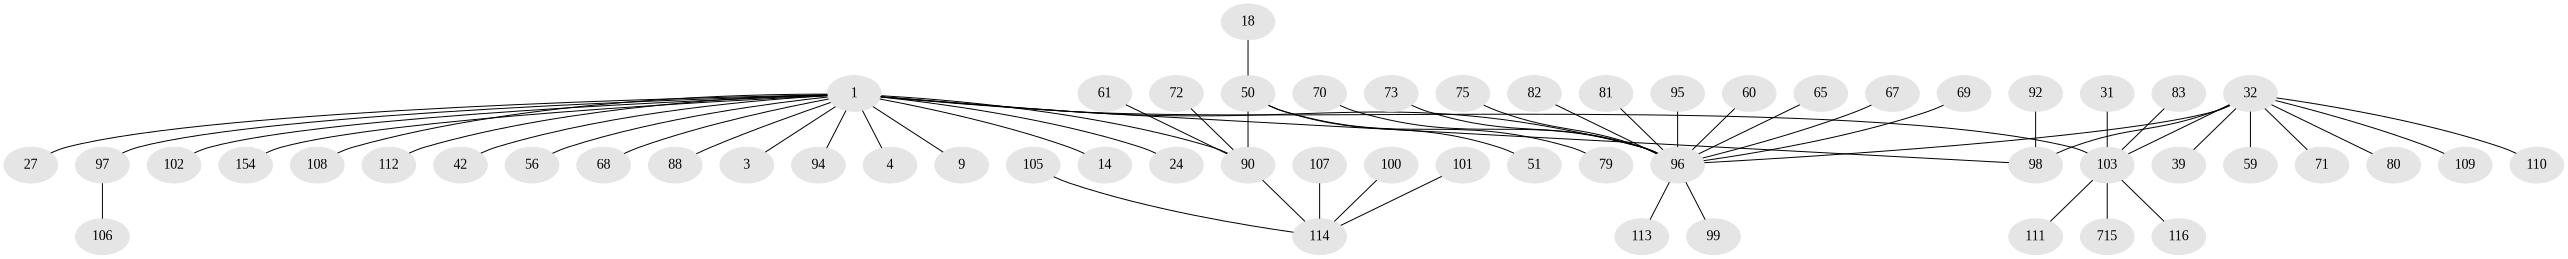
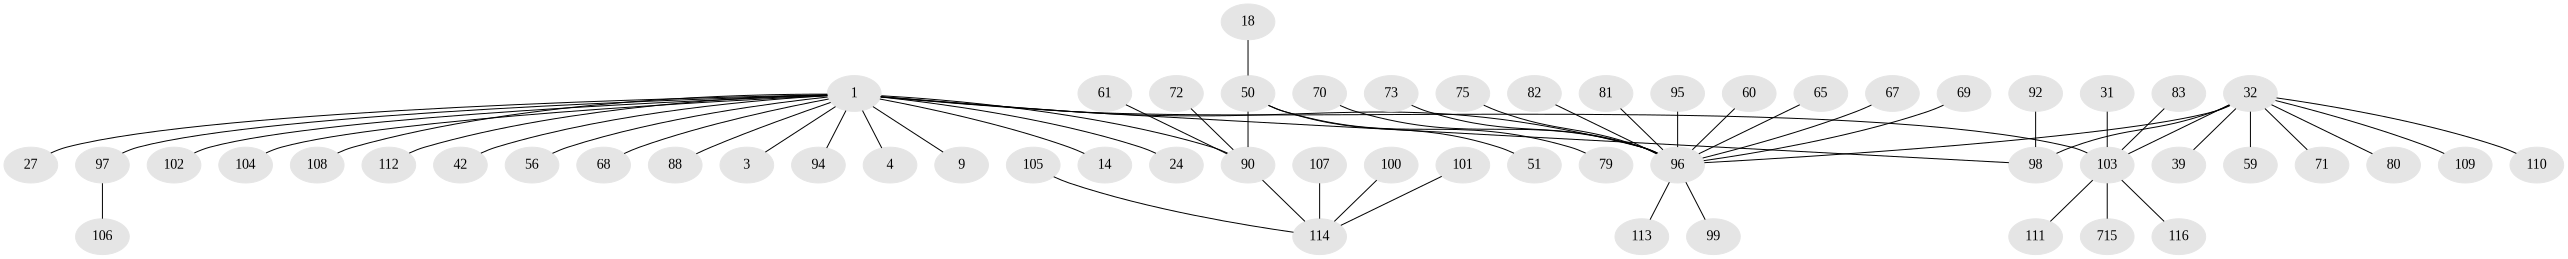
(246, 165) -> (246, 165)
